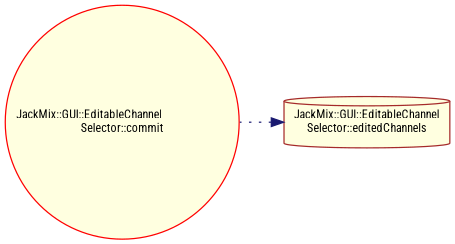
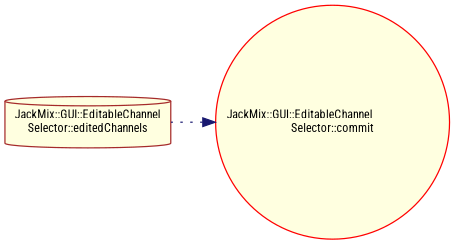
(256, 122) -> (187, 122)
